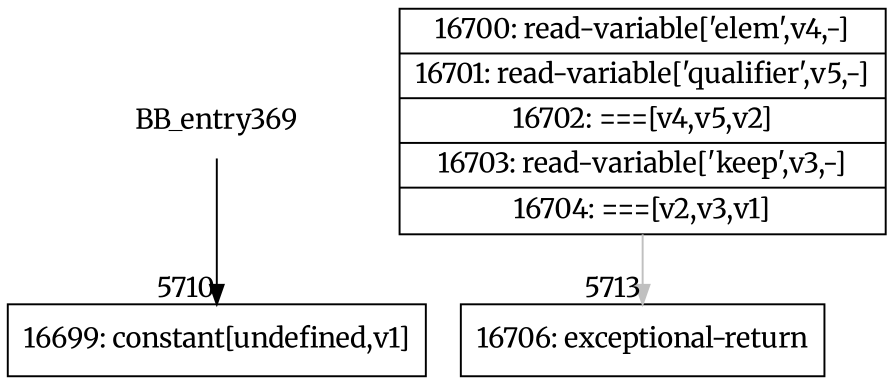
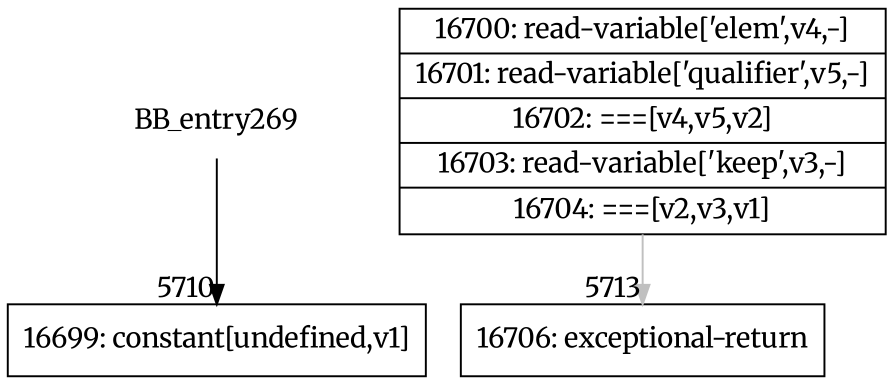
(217, 122) -> (217, 122)
